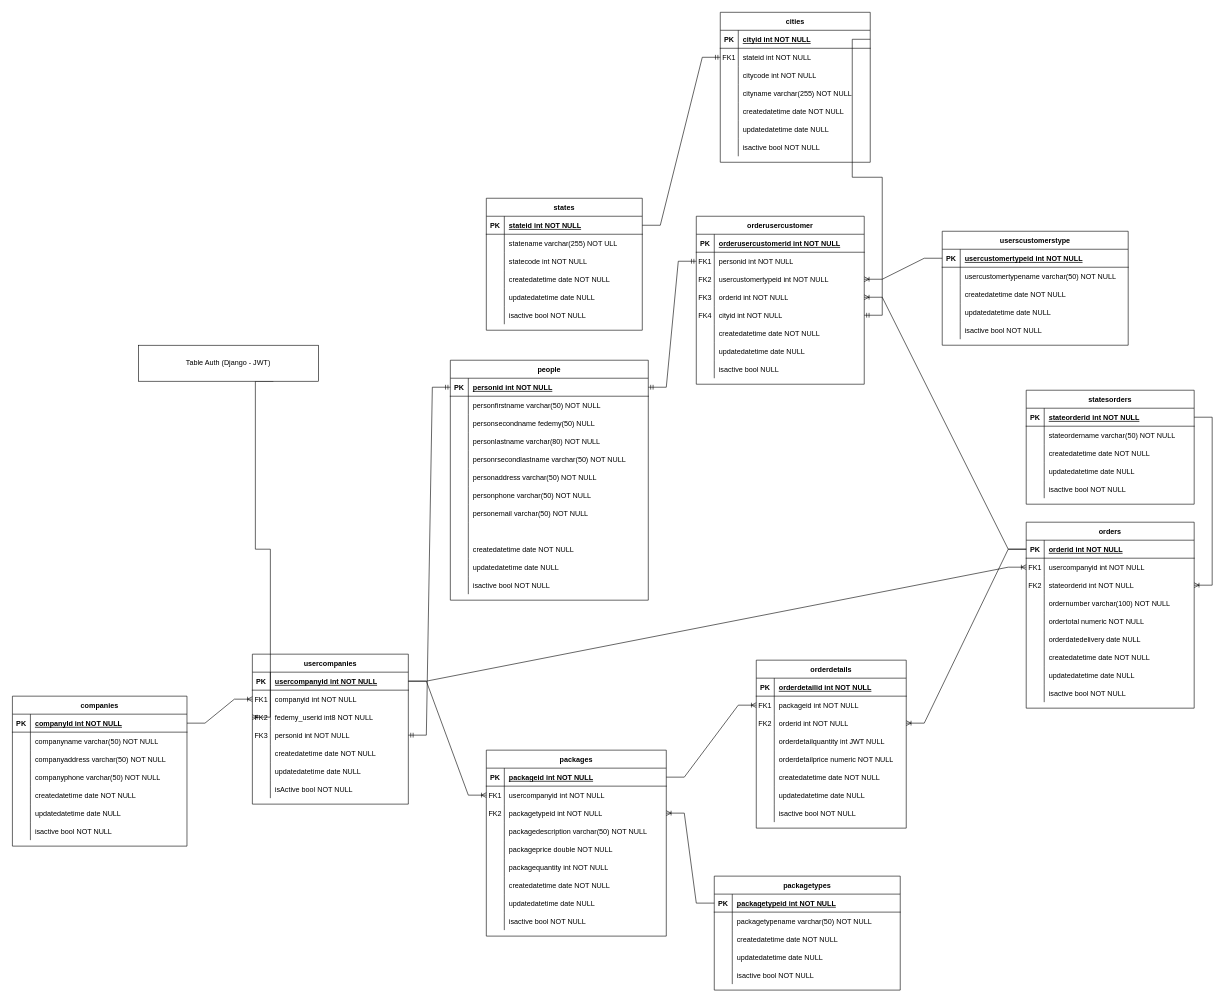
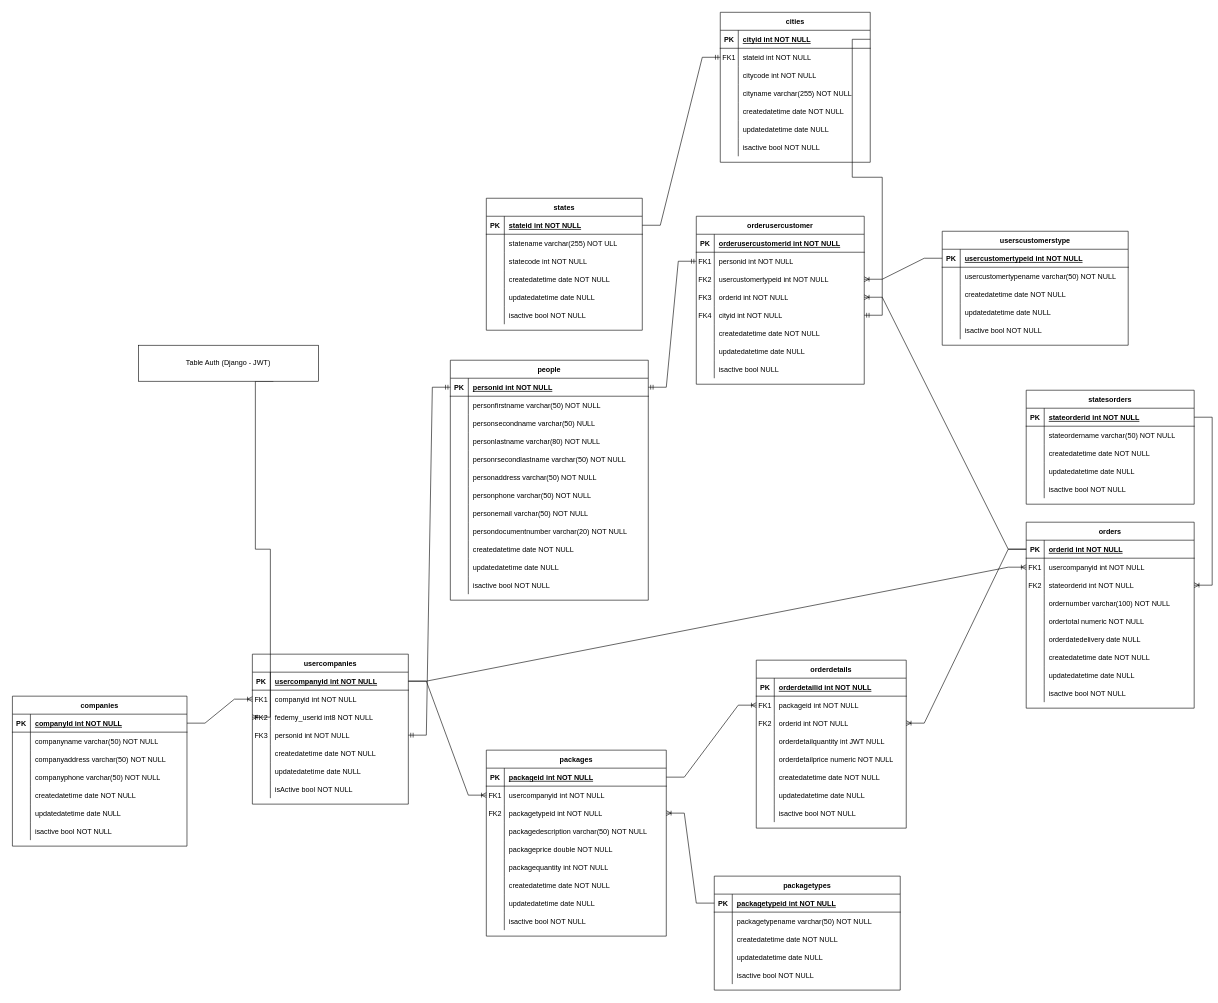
(535, 424) -> (537, 424)
none -> (558, 531)
